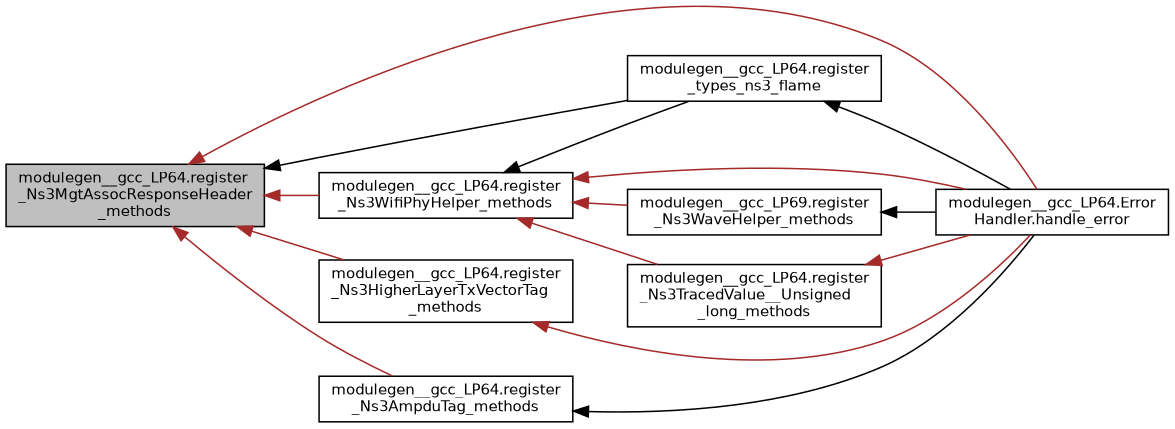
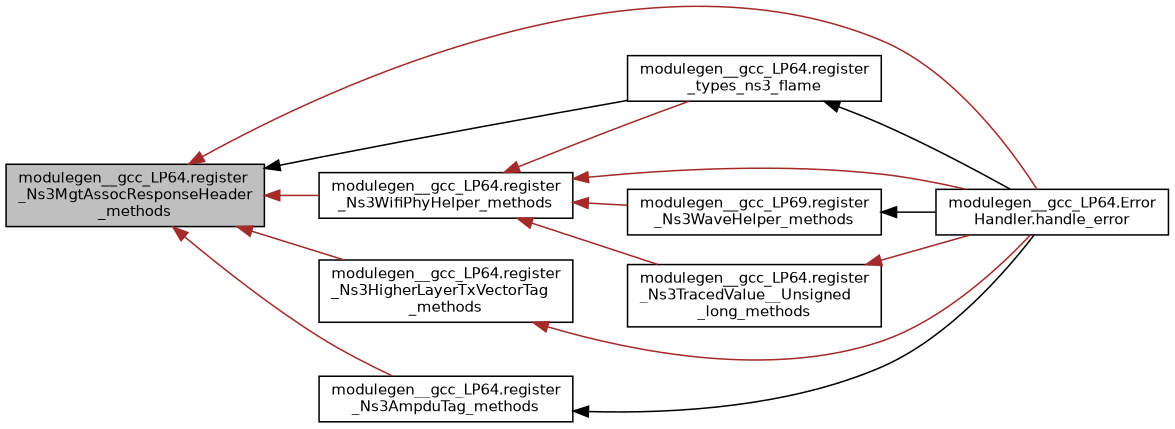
(603, 133) -> (603, 133)
